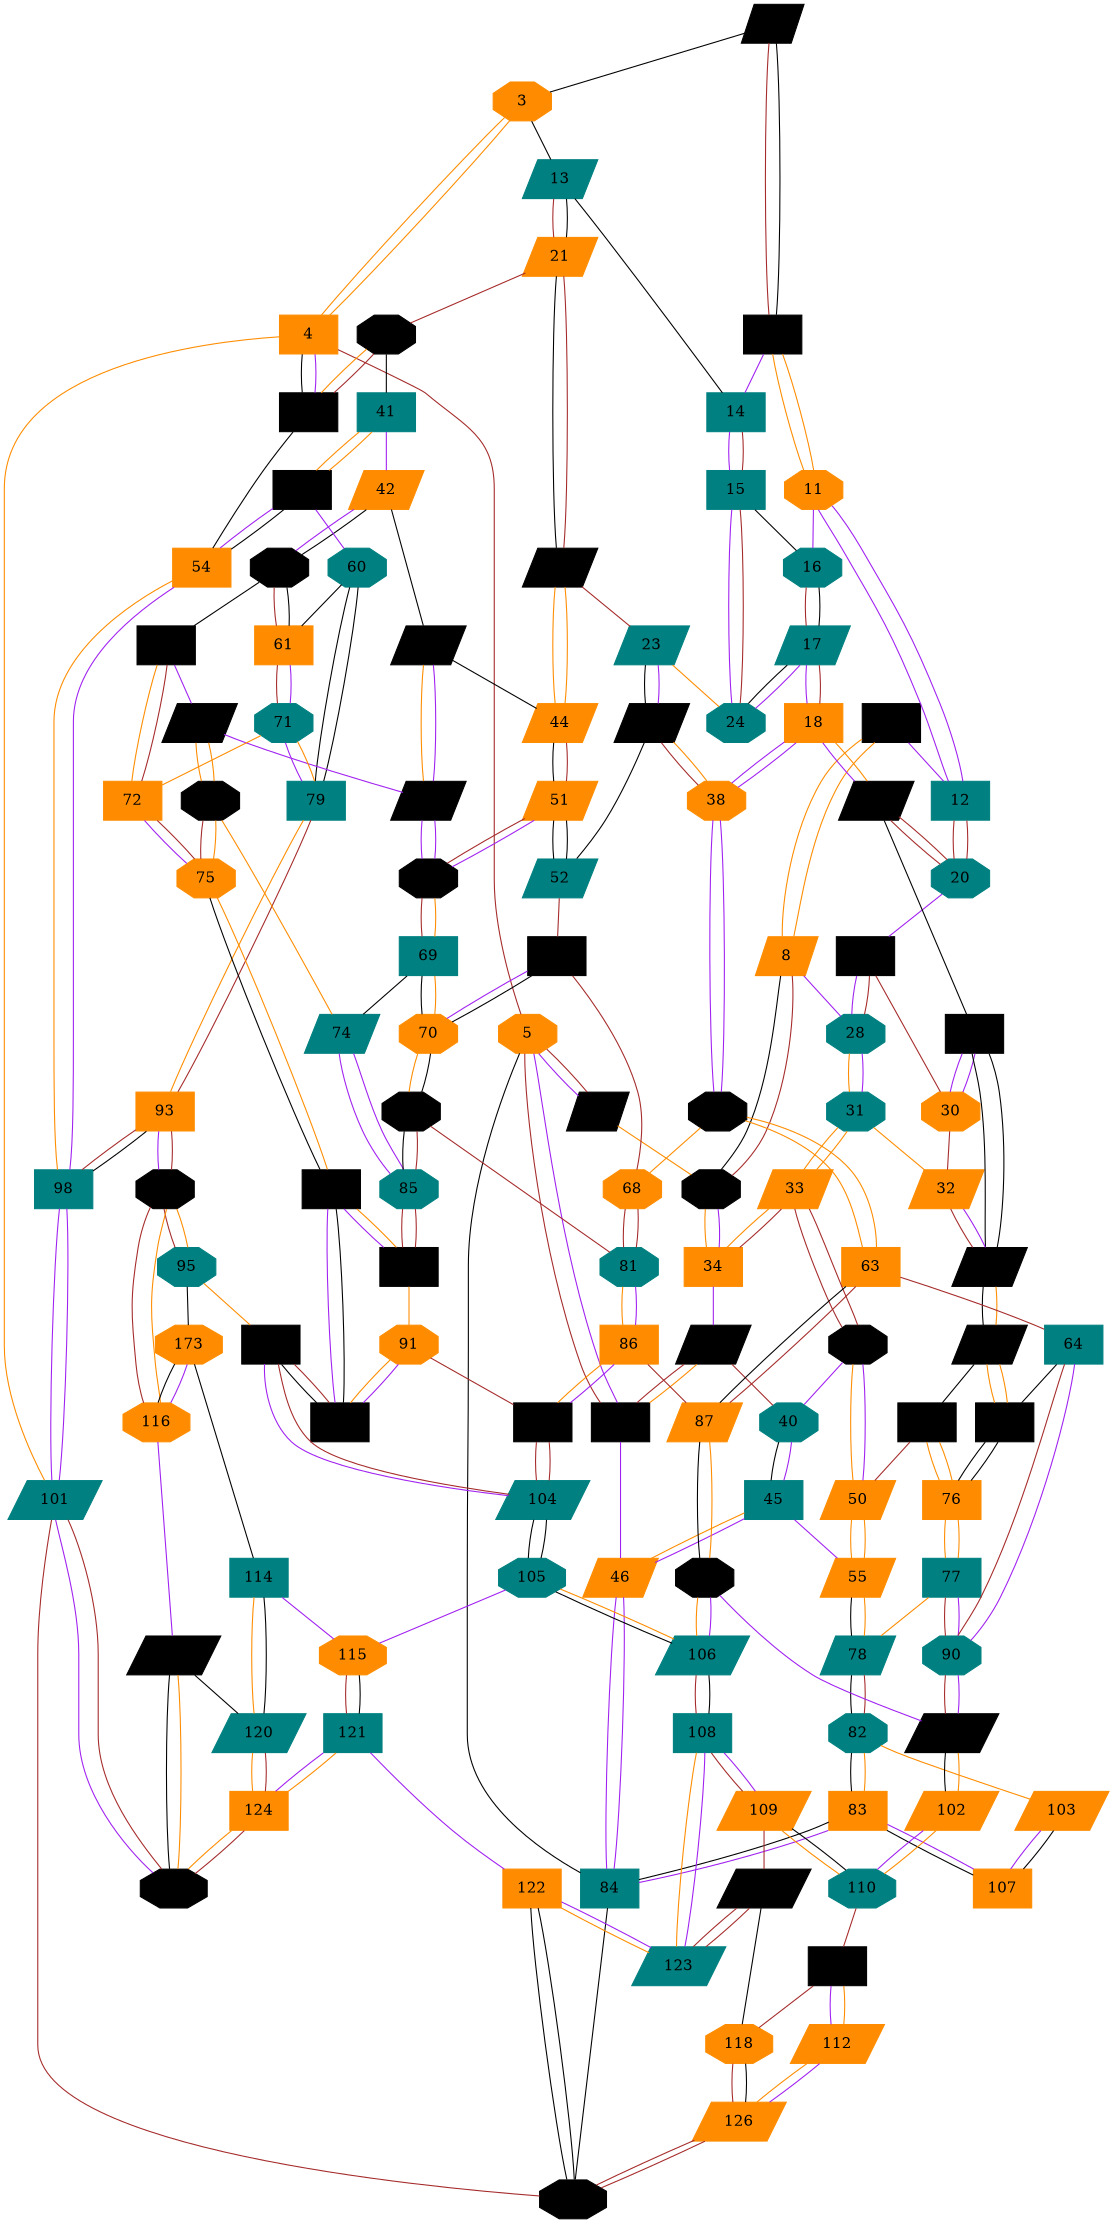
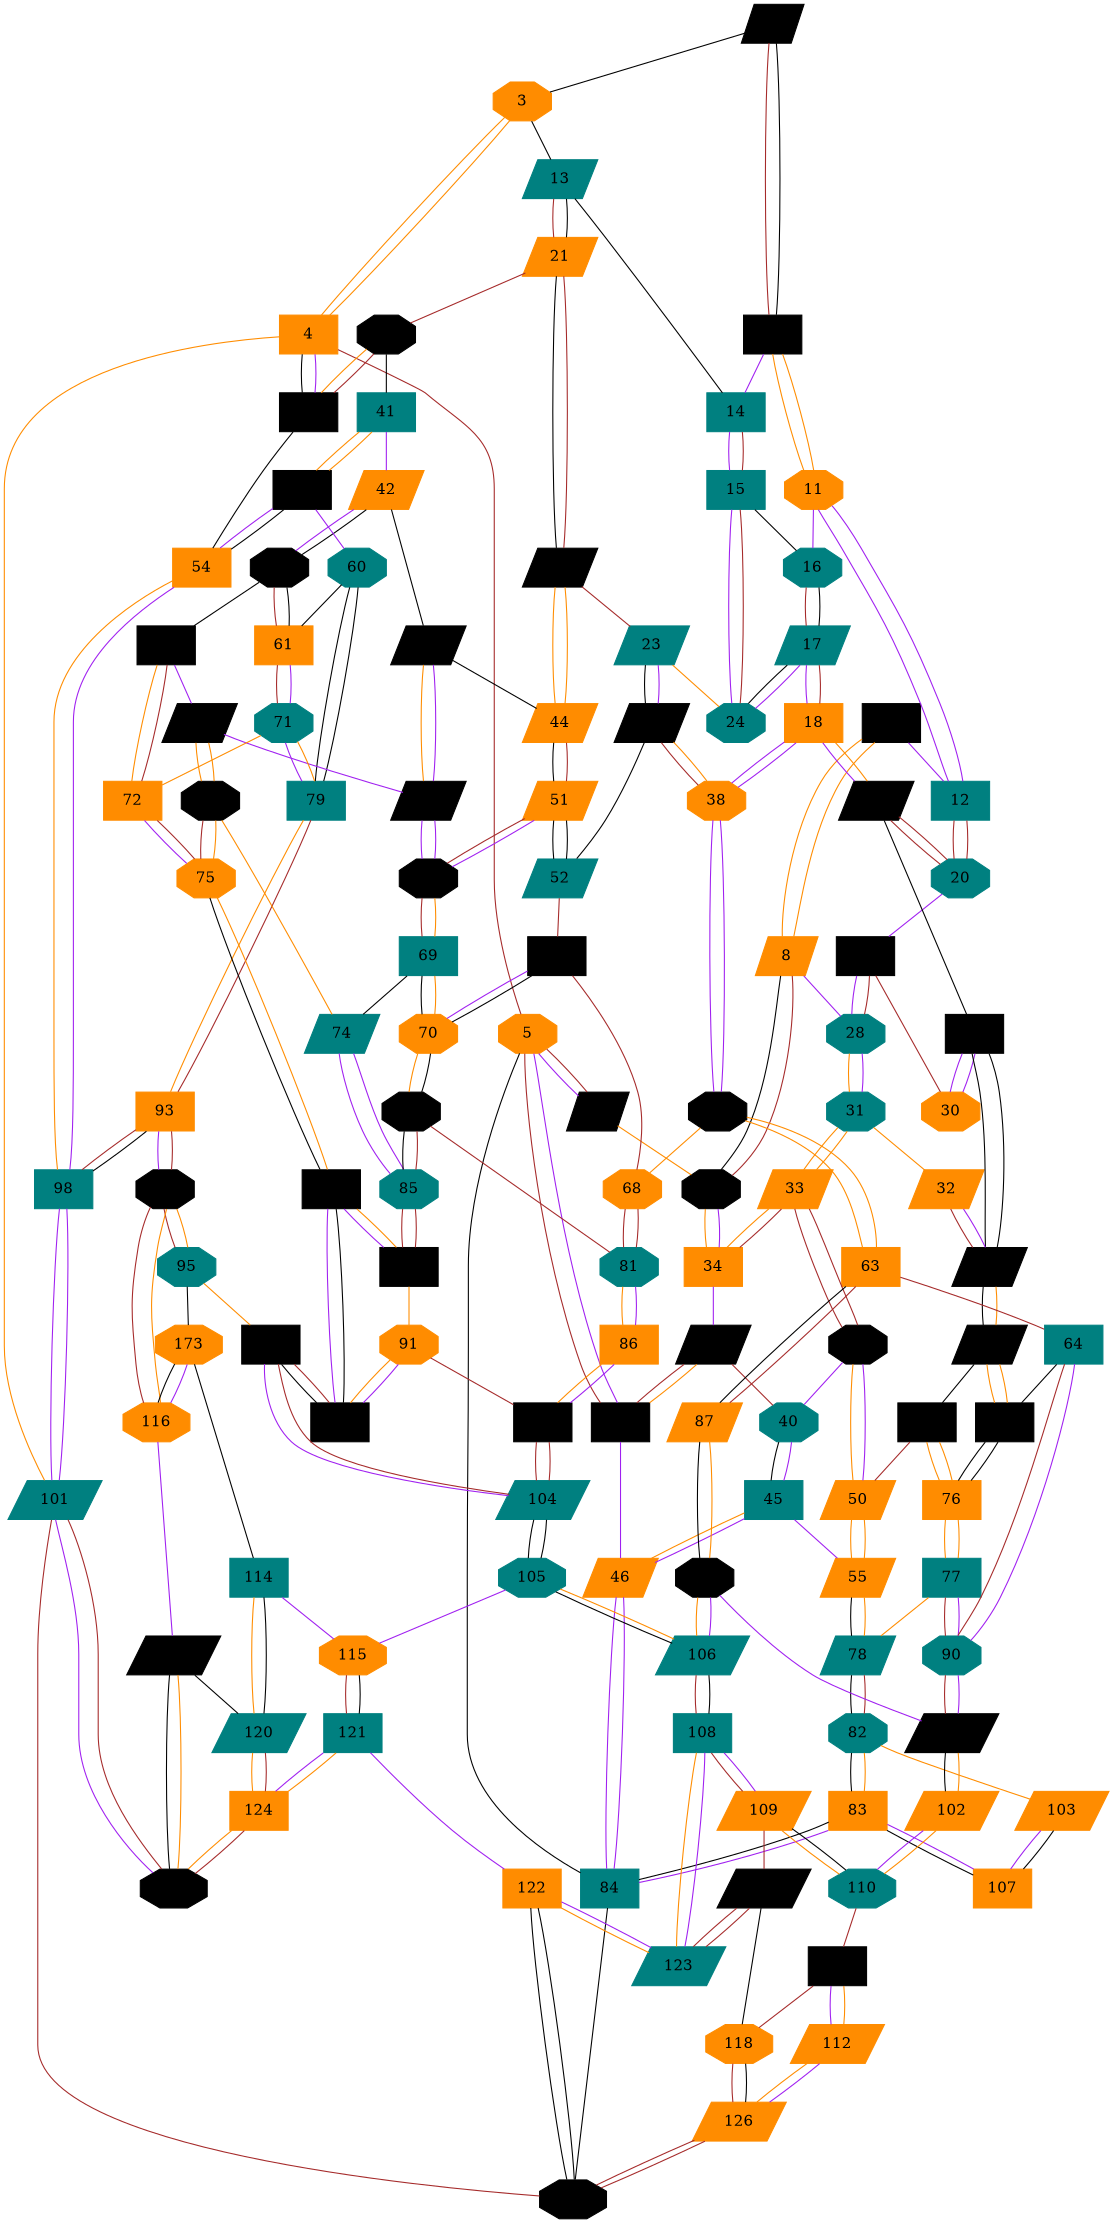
(949, 1150) -> none
(658, 1375) -> none
